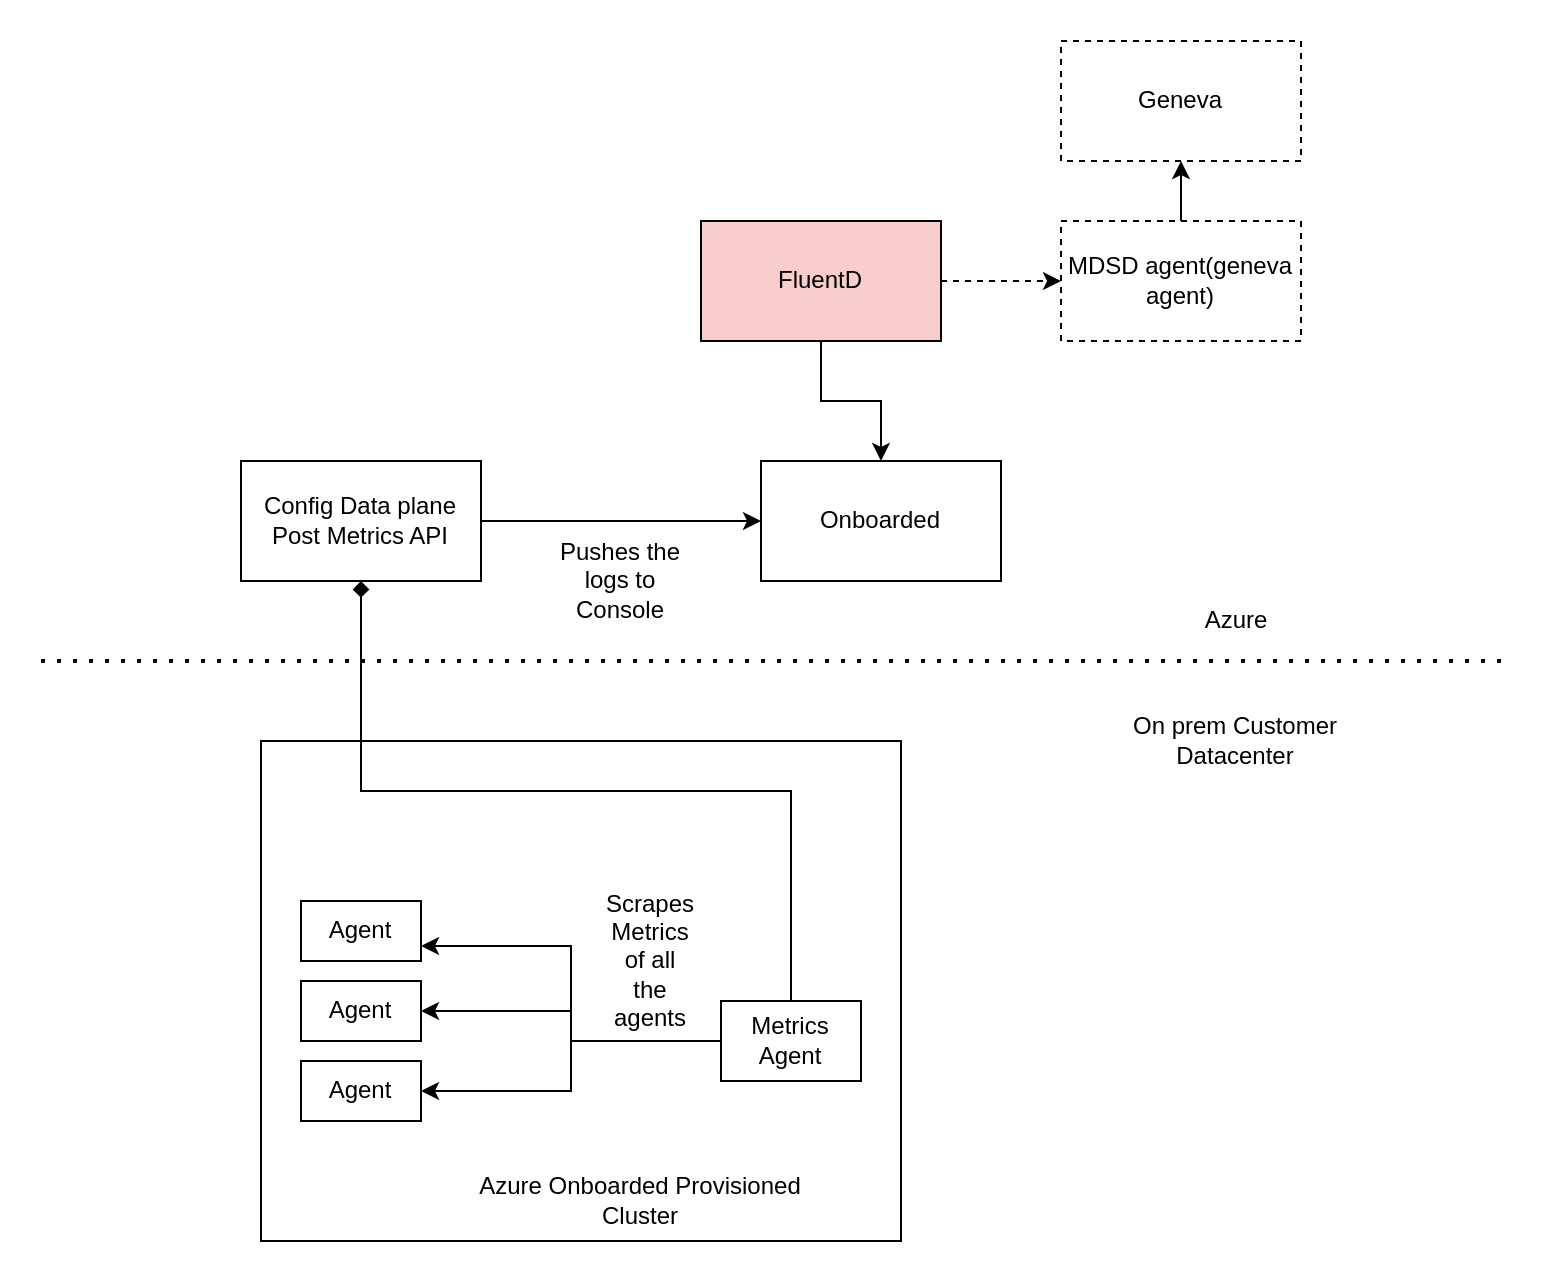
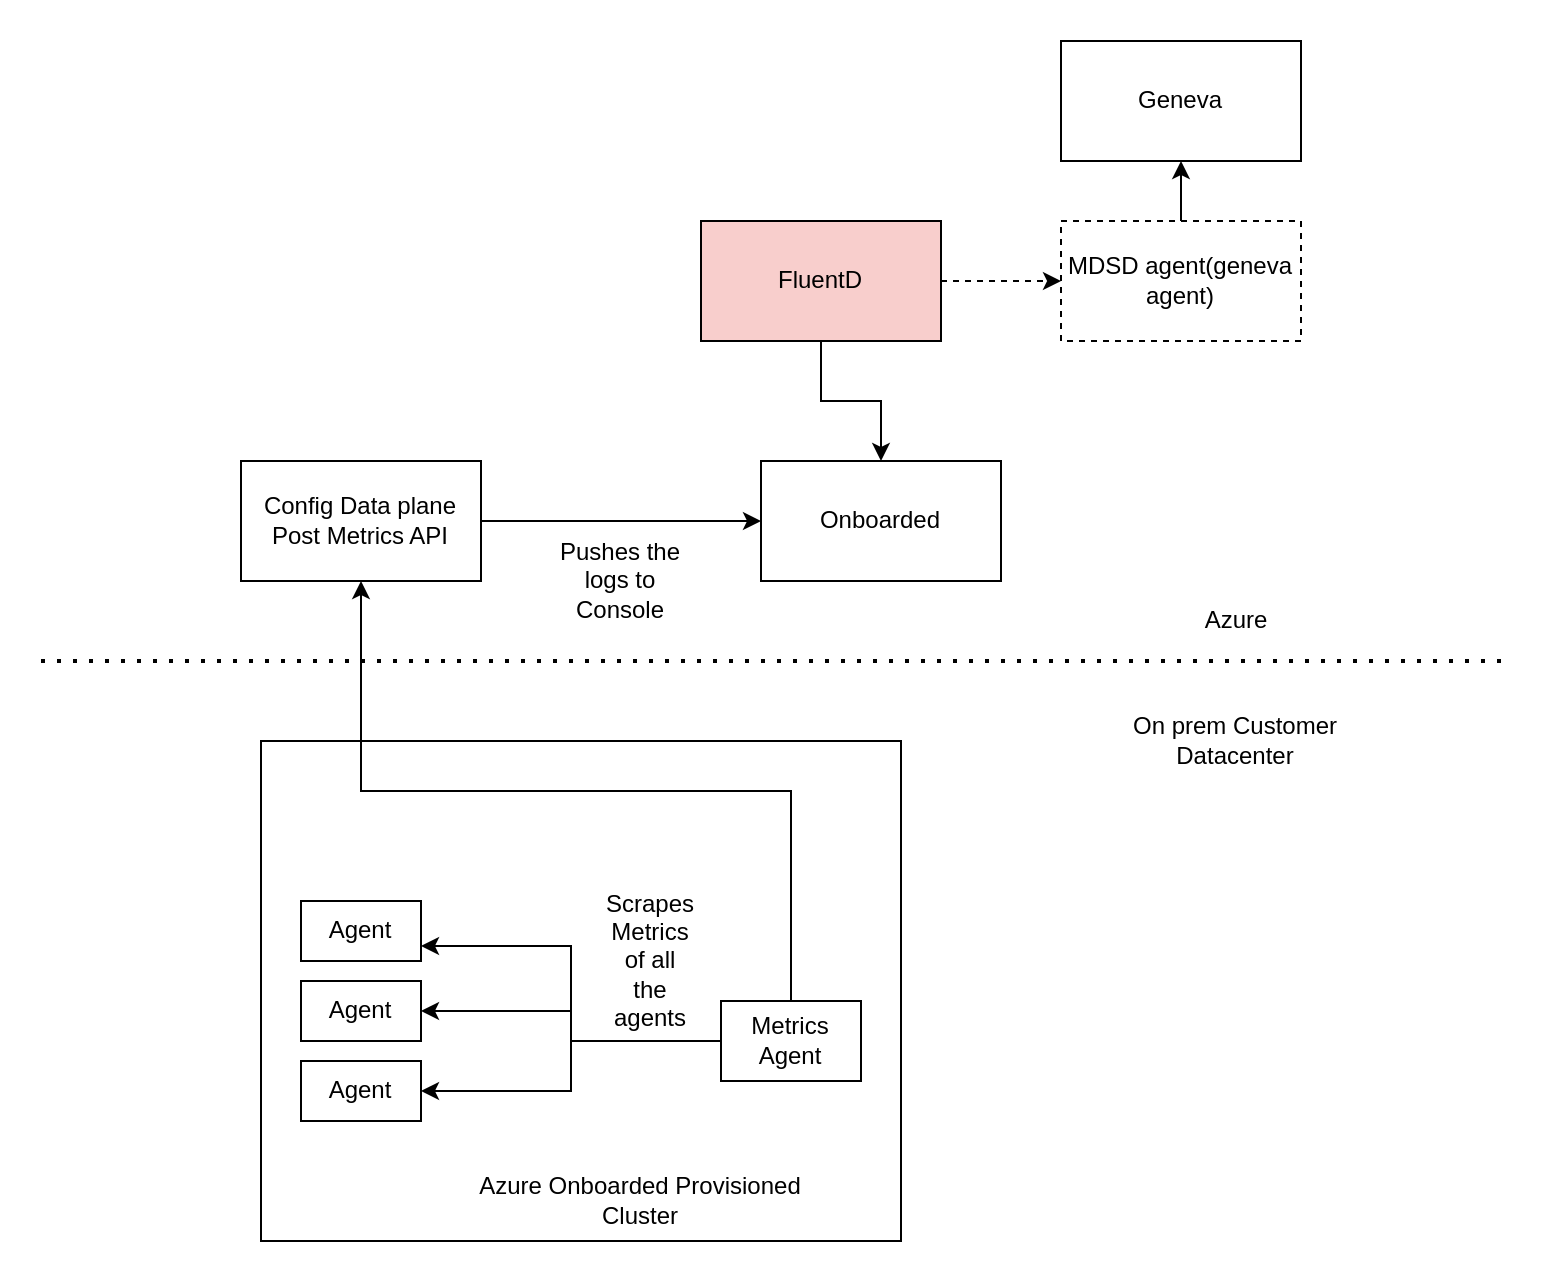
(1181, 101) -> (1181, 101)
(361, 597) -> (361, 596)
